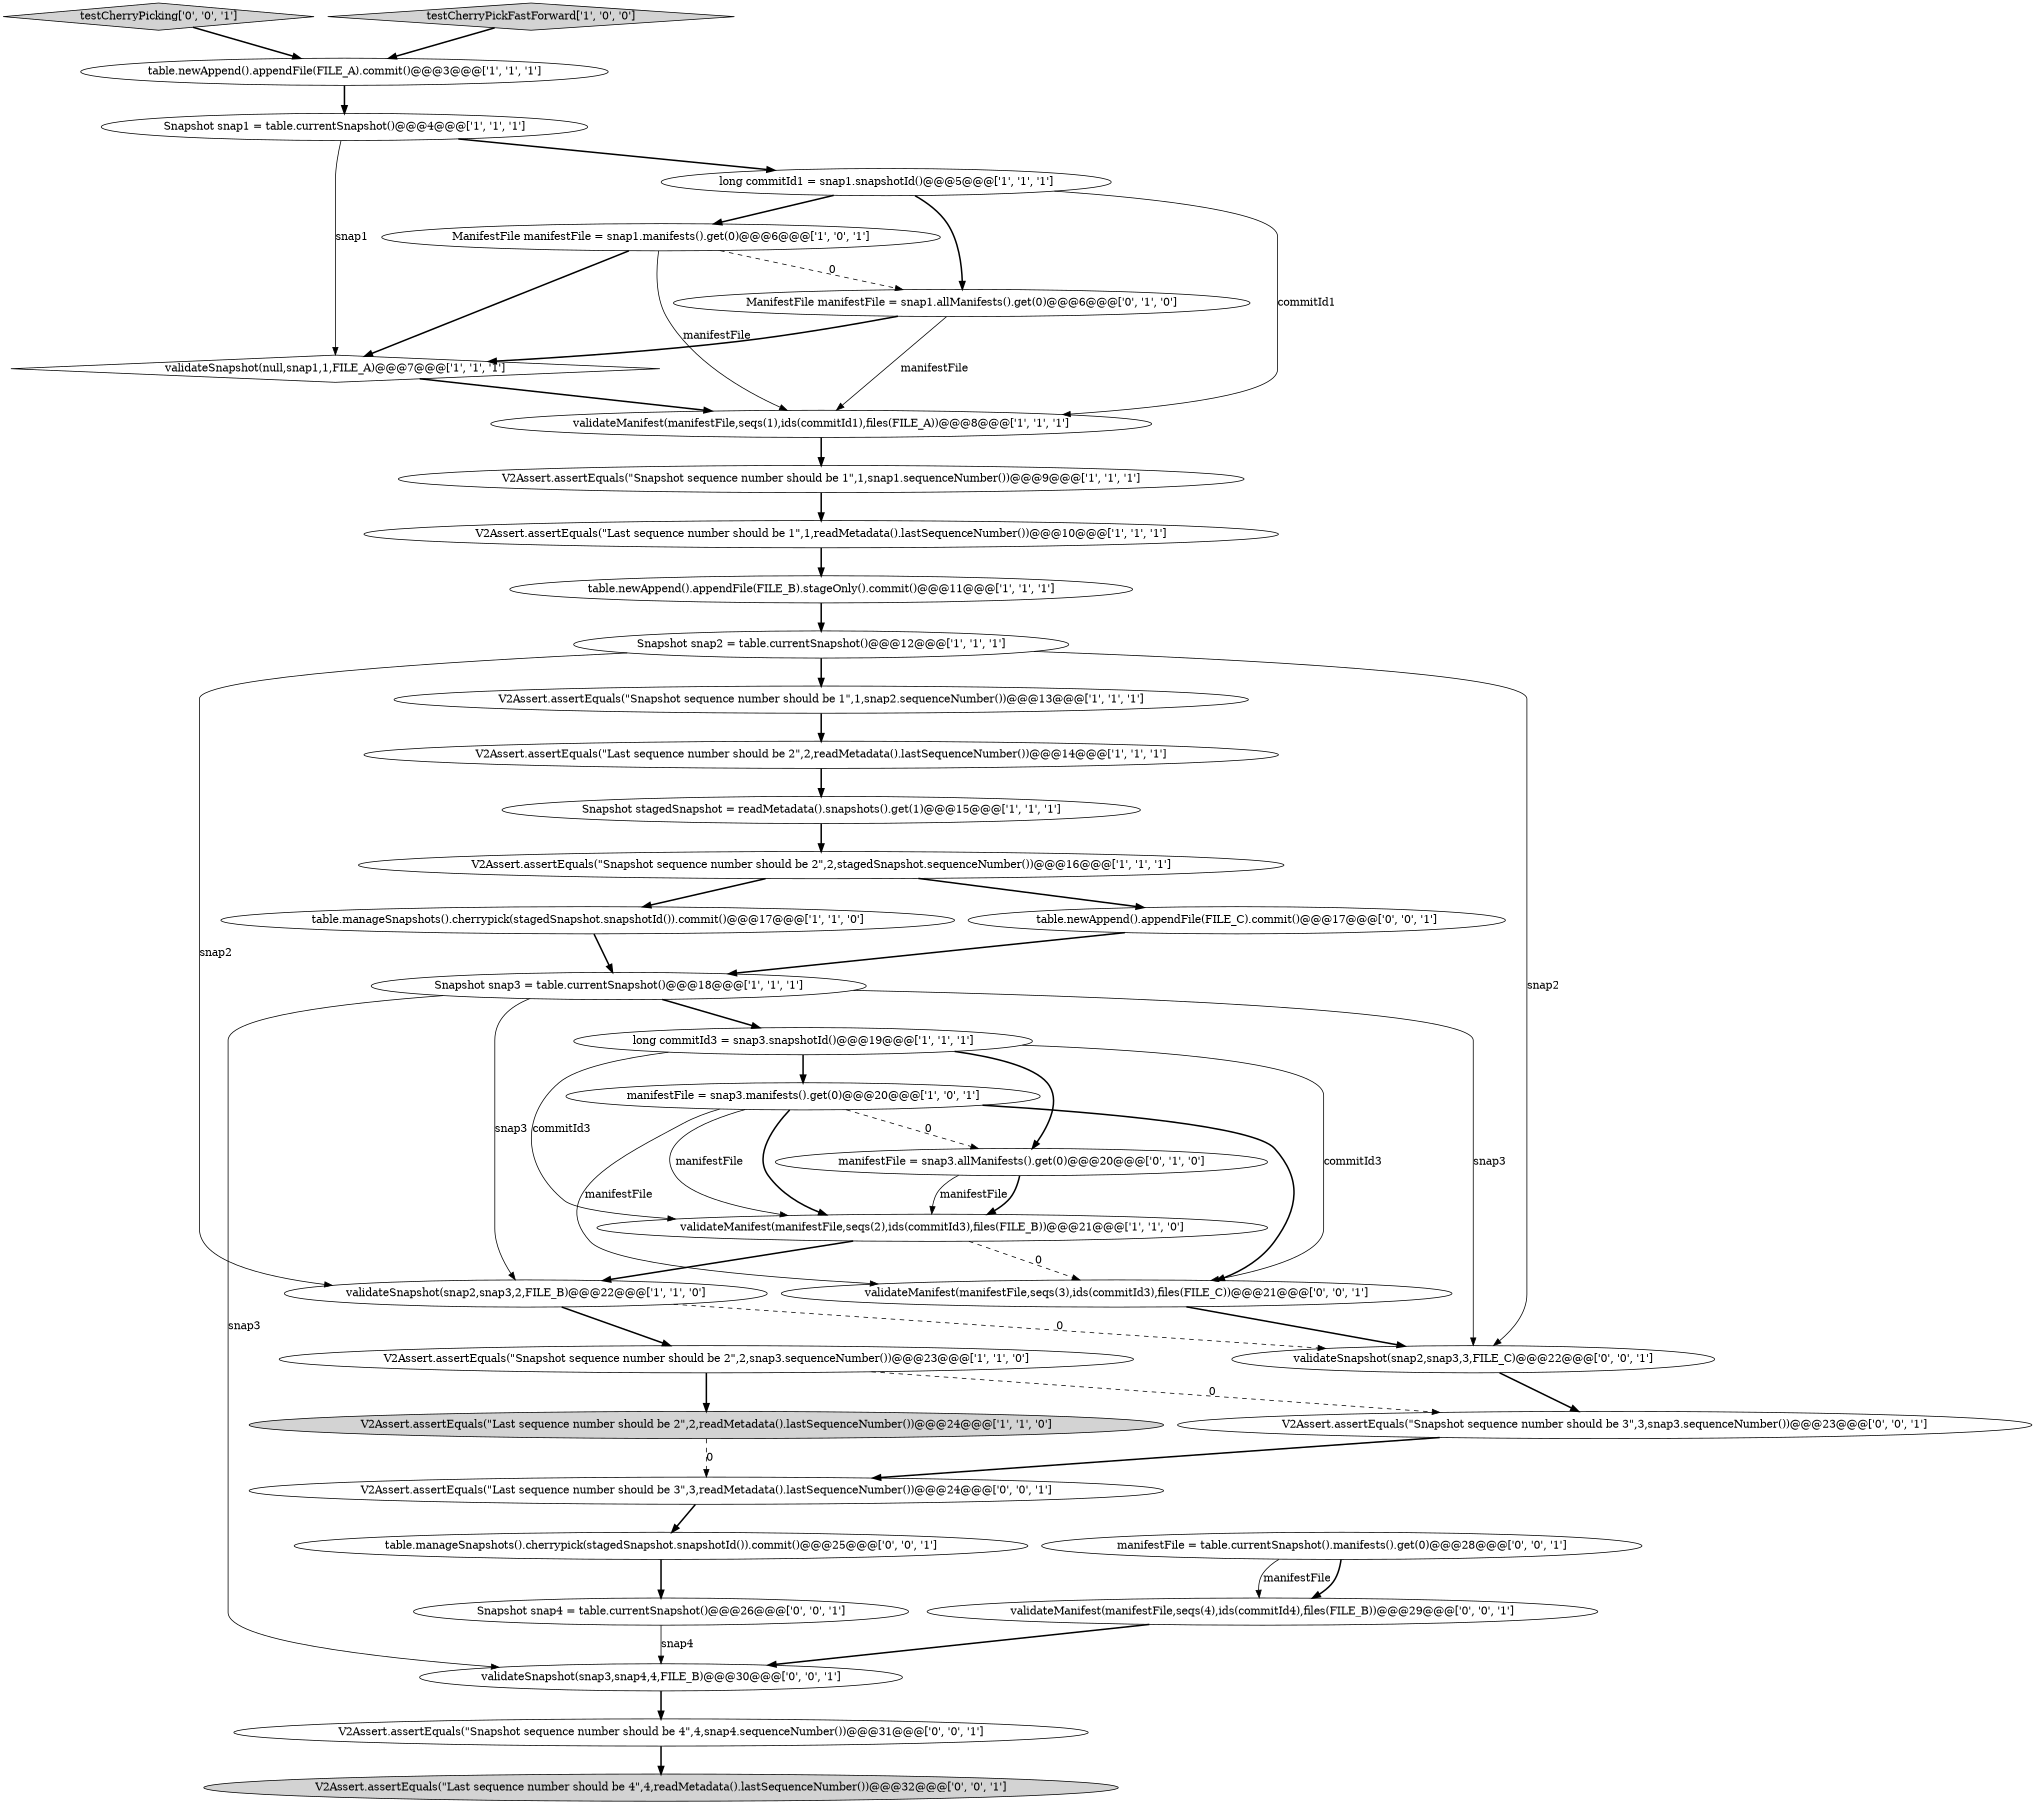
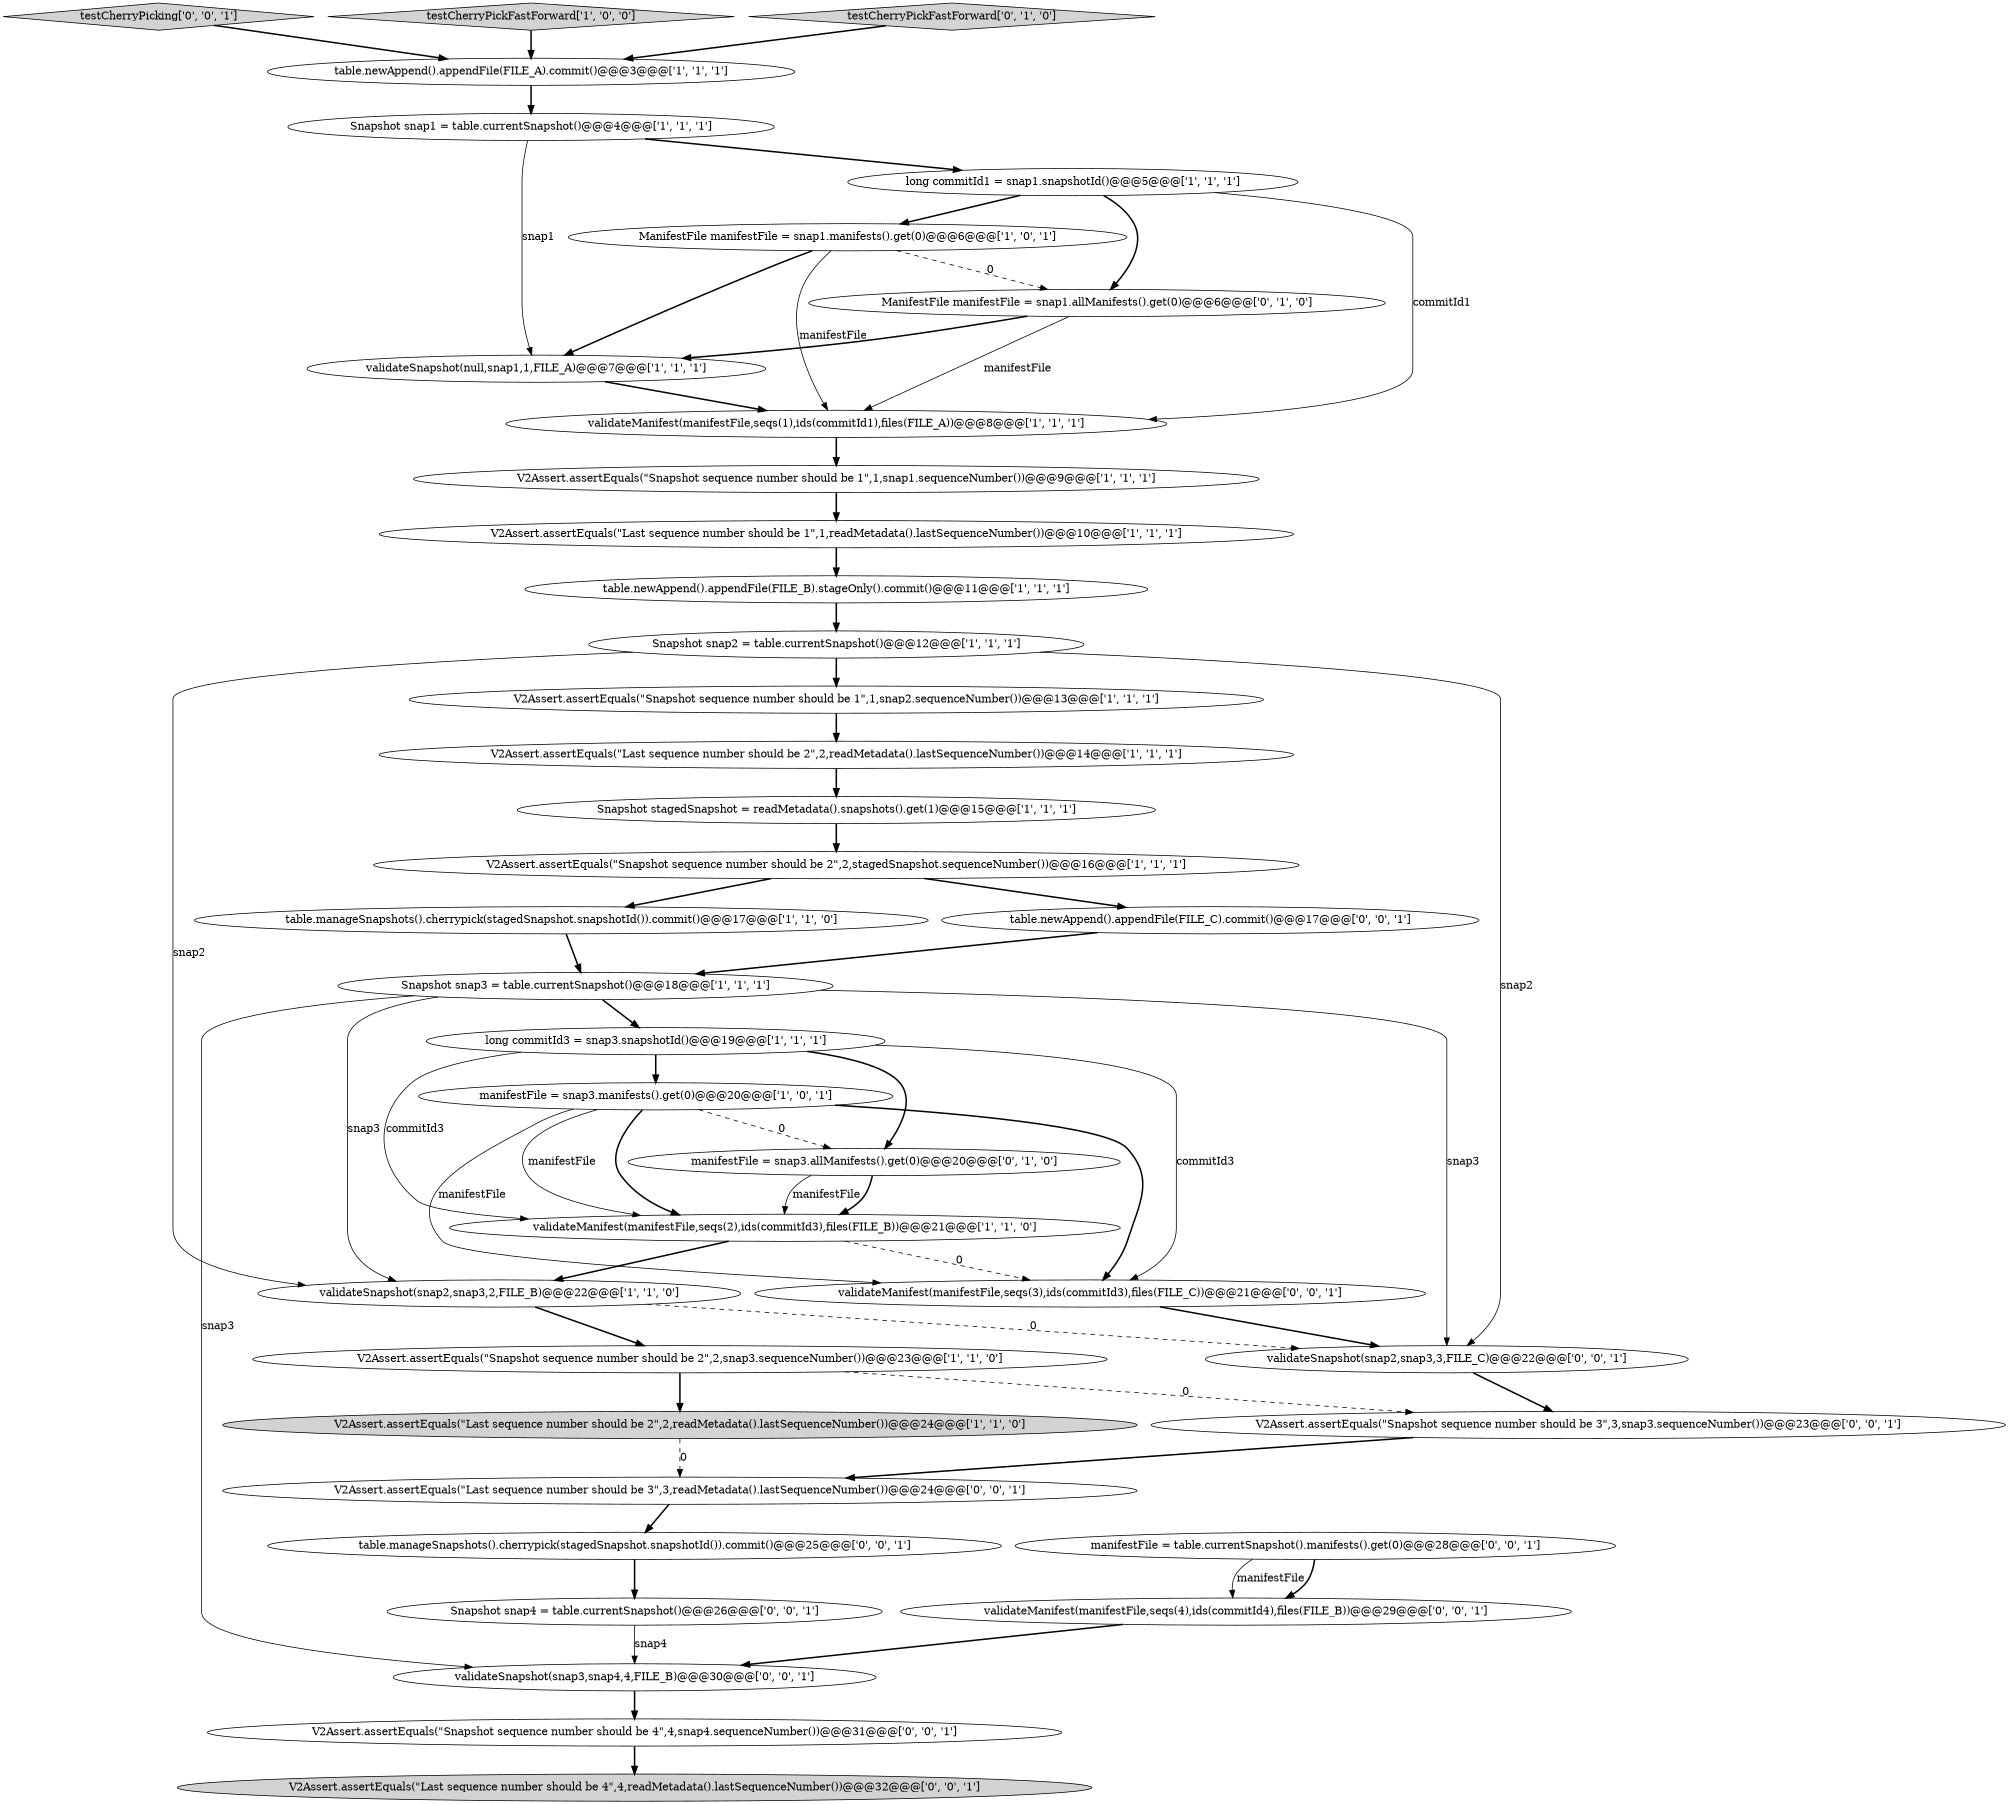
none -> (952, 17)
(335, 369) -> (536, 369)
